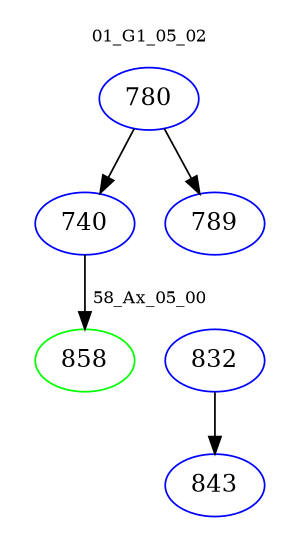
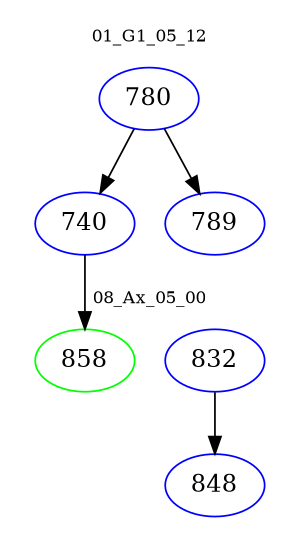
(150, 37) -> (150, 37)
(150, 299) -> (150, 299)
(215, 485) -> (215, 485)
